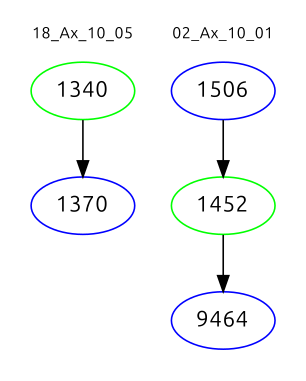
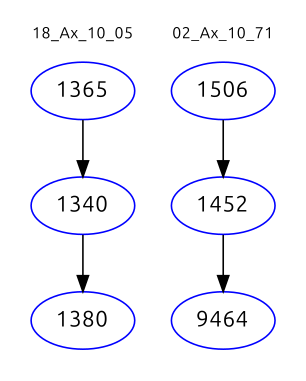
(223, 34) -> (223, 34)
none -> (83, 91)
(83, 91) -> (83, 206)
(83, 206) -> (83, 320)
(223, 206) -> (223, 206)
